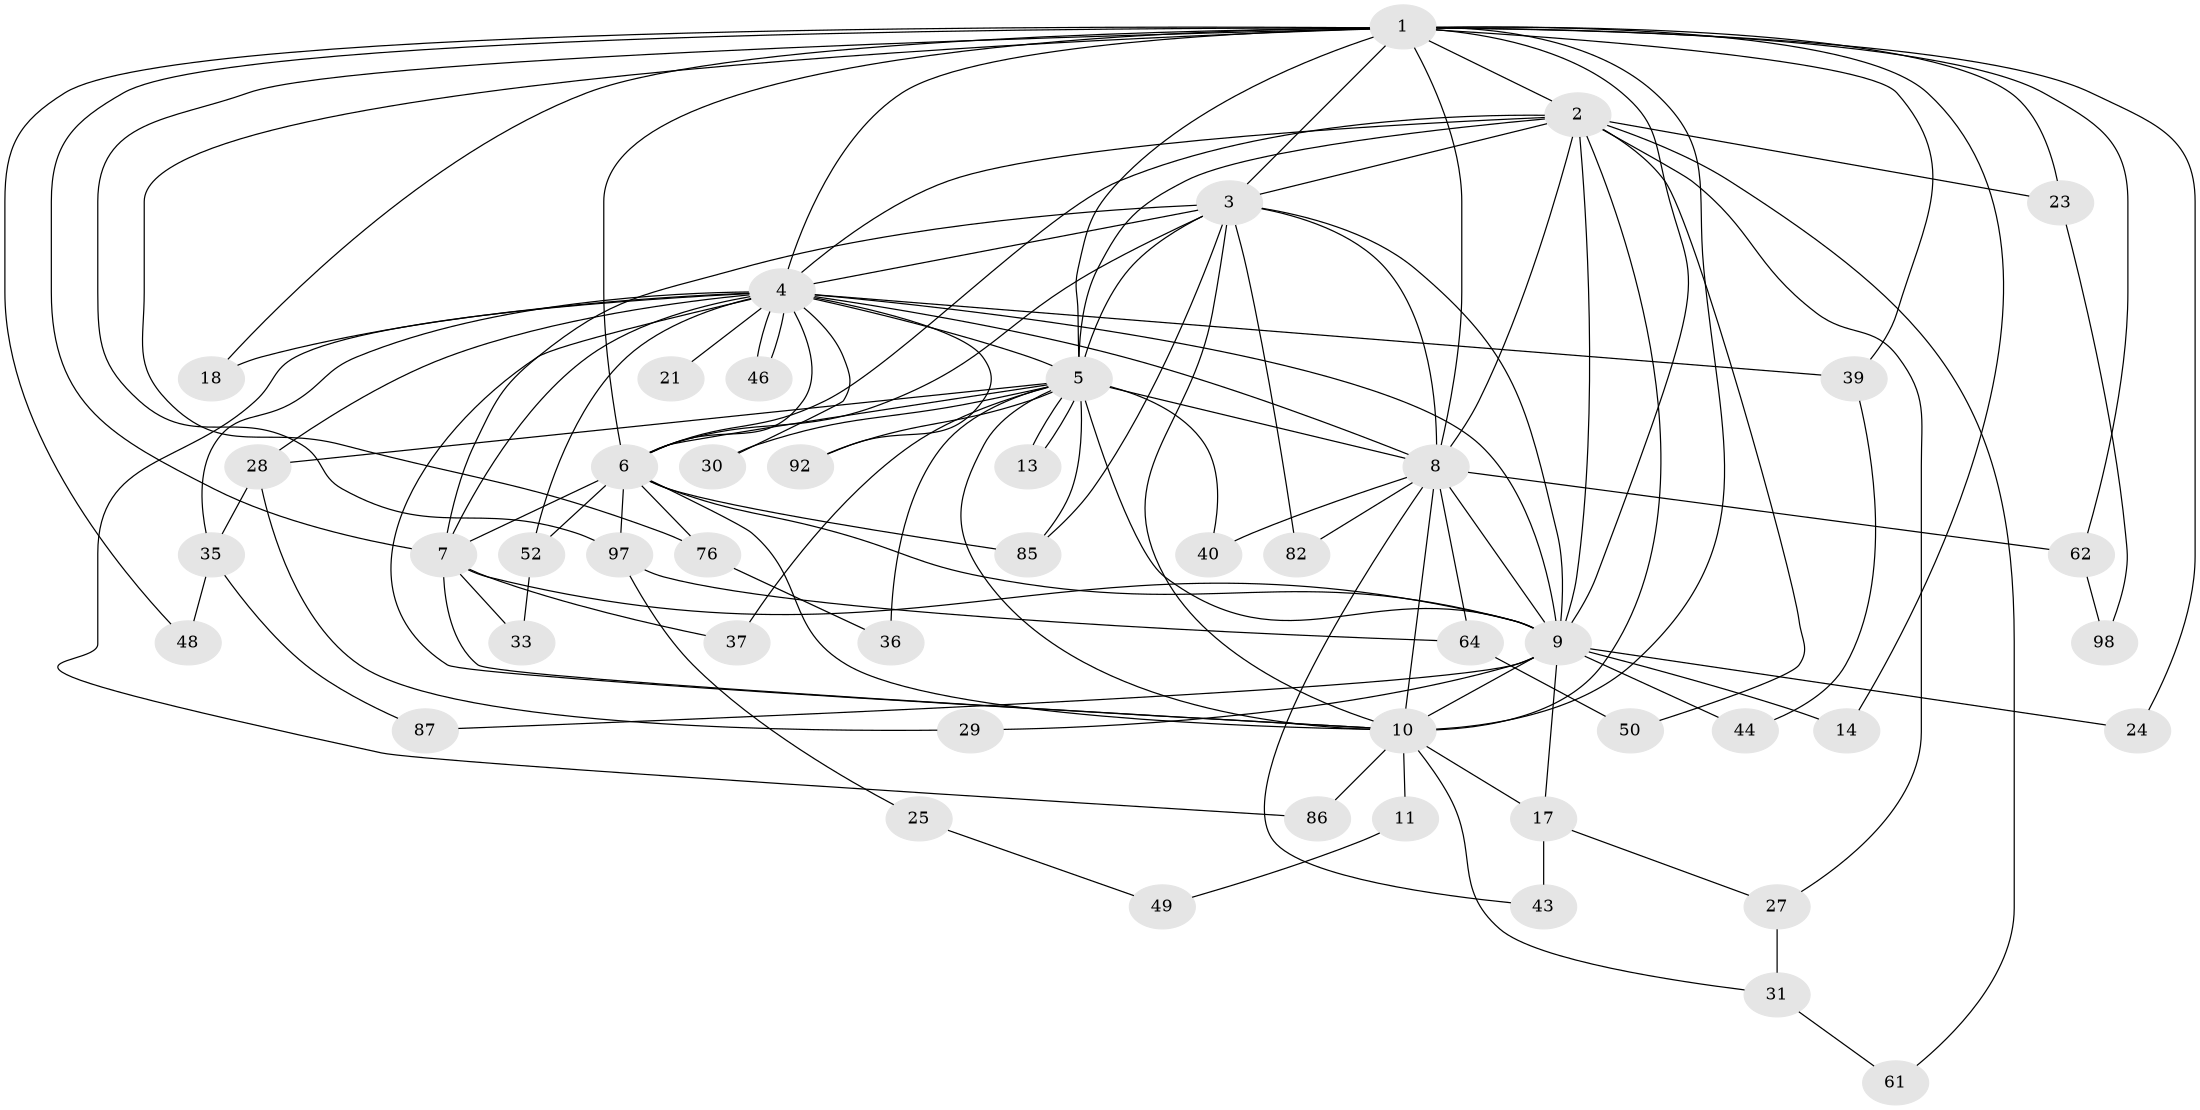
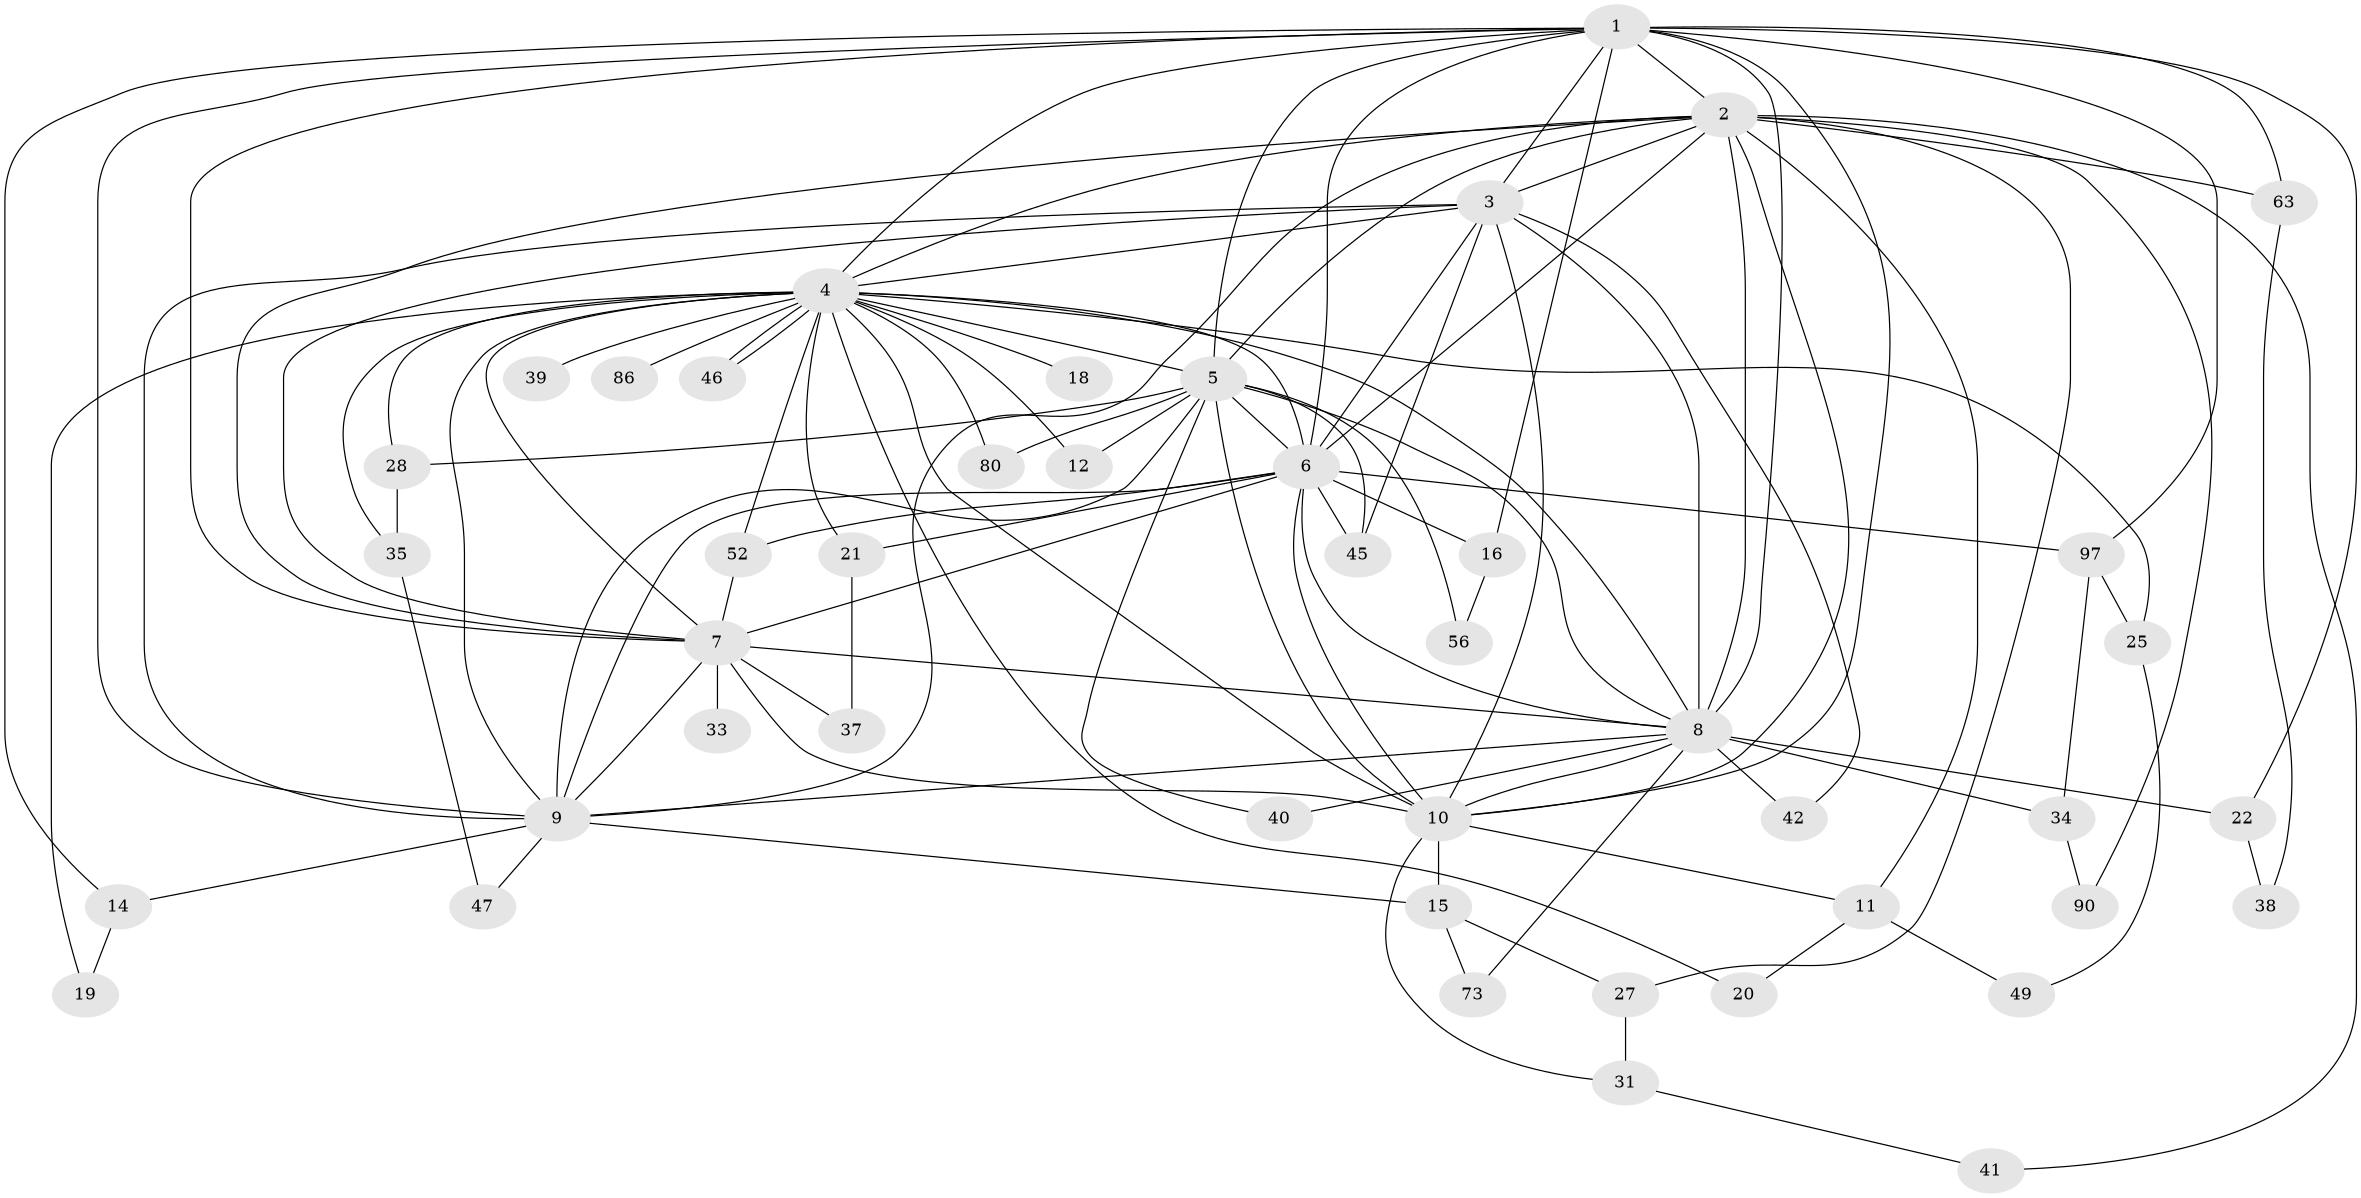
(1812, 67) -> none
(600, 89) -> none
(2061, 203) -> (2284, 203)
none -> (630, 217)
(1127, 272) -> none
none -> (1567, 371)
(713, 467) -> (991, 467)
(801, 467) -> (1079, 467)
(1028, 467) -> none
(876, 474) -> (852, 643)
none -> (1978, 477)
none -> (1099, 507)
(708, 555) -> (1492, 555)
(1028, 555) -> (1358, 555)
(1297, 555) -> (1794, 819)
(2081, 555) -> (2243, 819)
(527, 599) -> (728, 599)
(188, 643) -> none
(891, 643) -> (1459, 643)
(1470, 643) -> (2062, 819)
(2105, 643) -> (2266, 907)
none -> (1430, 672)
none -> (1208, 687)
(1481, 687) -> none
(425, 731) -> (483, 907)
(970, 731) -> none
(1630, 731) -> (2085, 907)
(1745, 731) -> none
(2138, 731) -> none
(1360, 775) -> none
(1544, 819) -> (1439, 907)
(1544, 907) -> (1473, 995)
none -> (86, 995)
none -> (1744, 995)
(1896, 1083) -> (1991, 1171)
